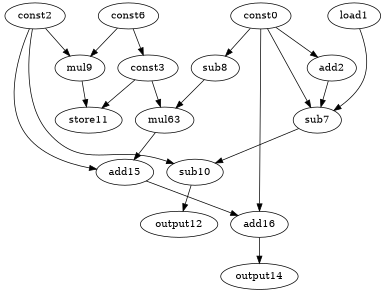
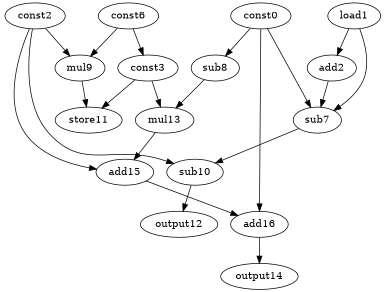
(294, 40) -> (344, 39)
(165, 120) -> (165, 120)
